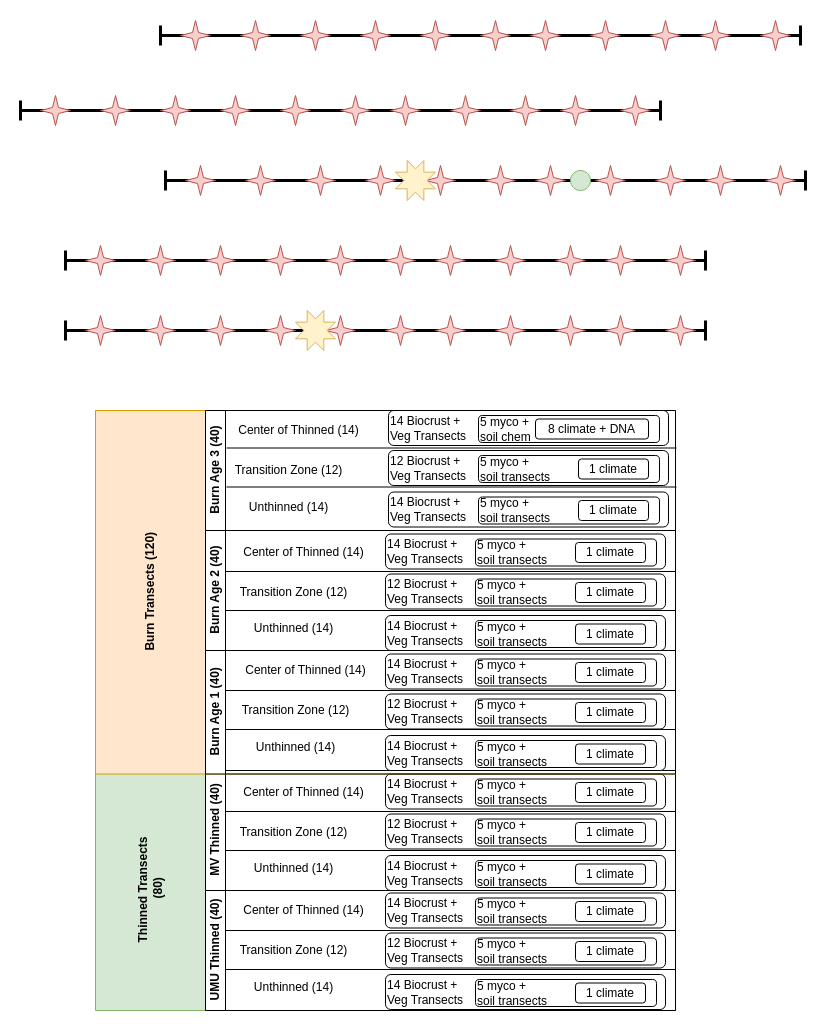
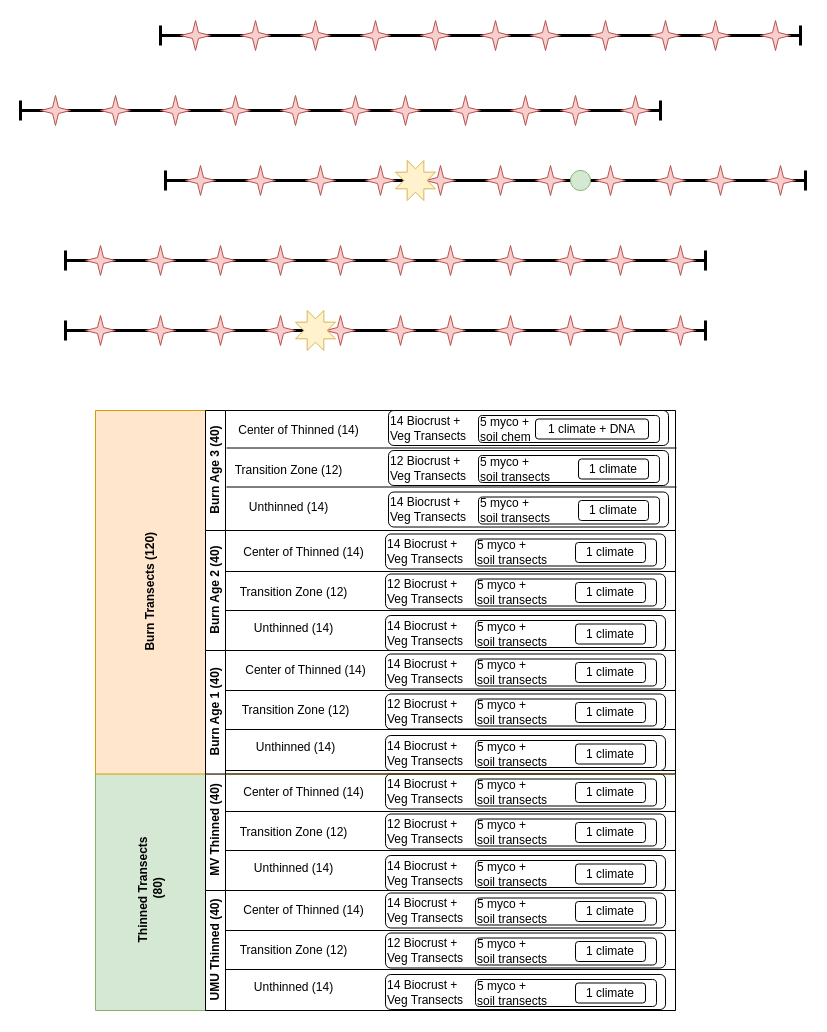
(592, 430) -> (592, 430)
